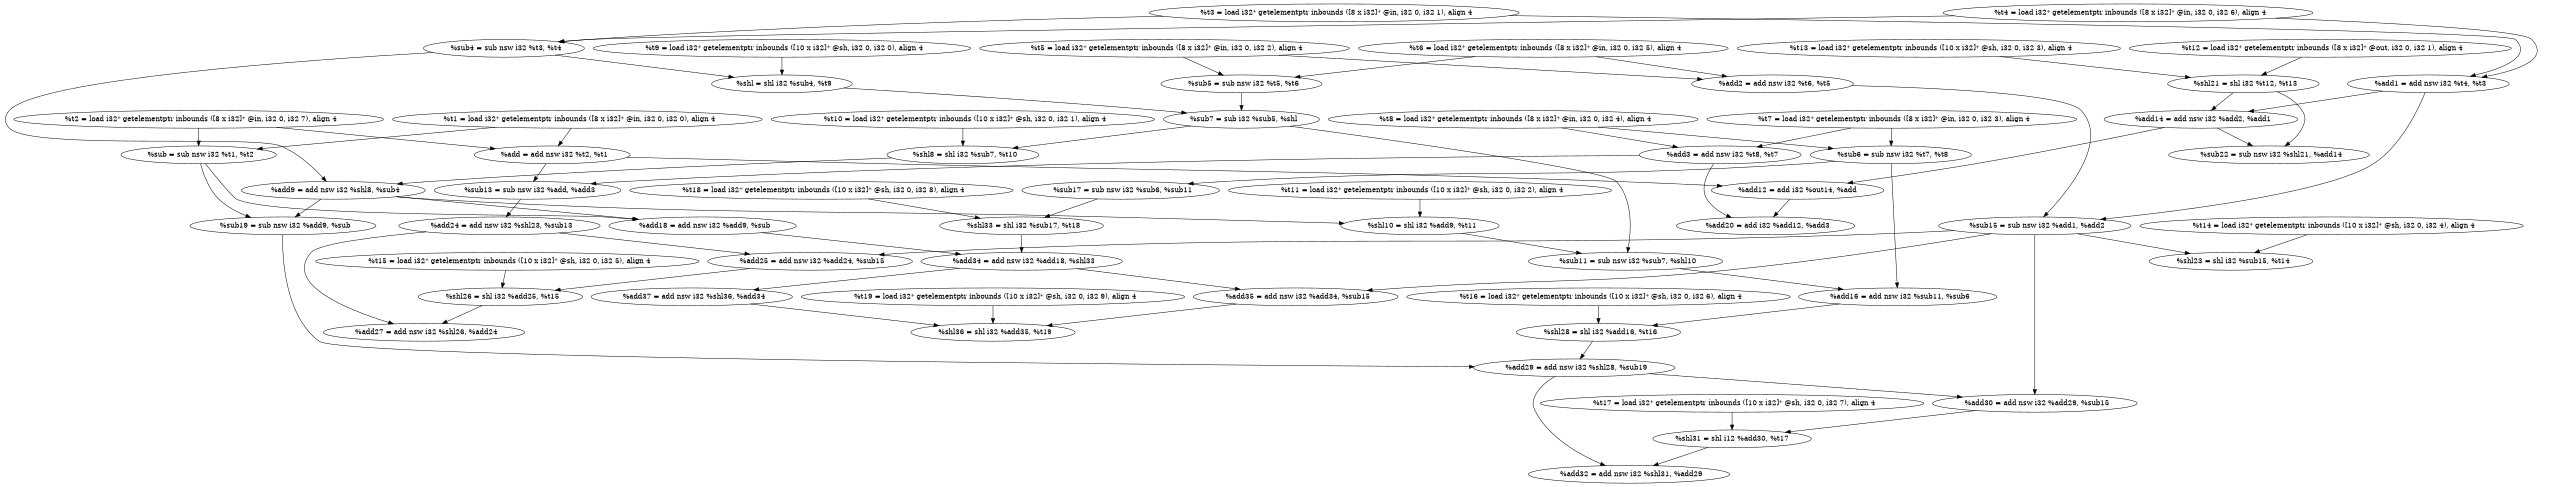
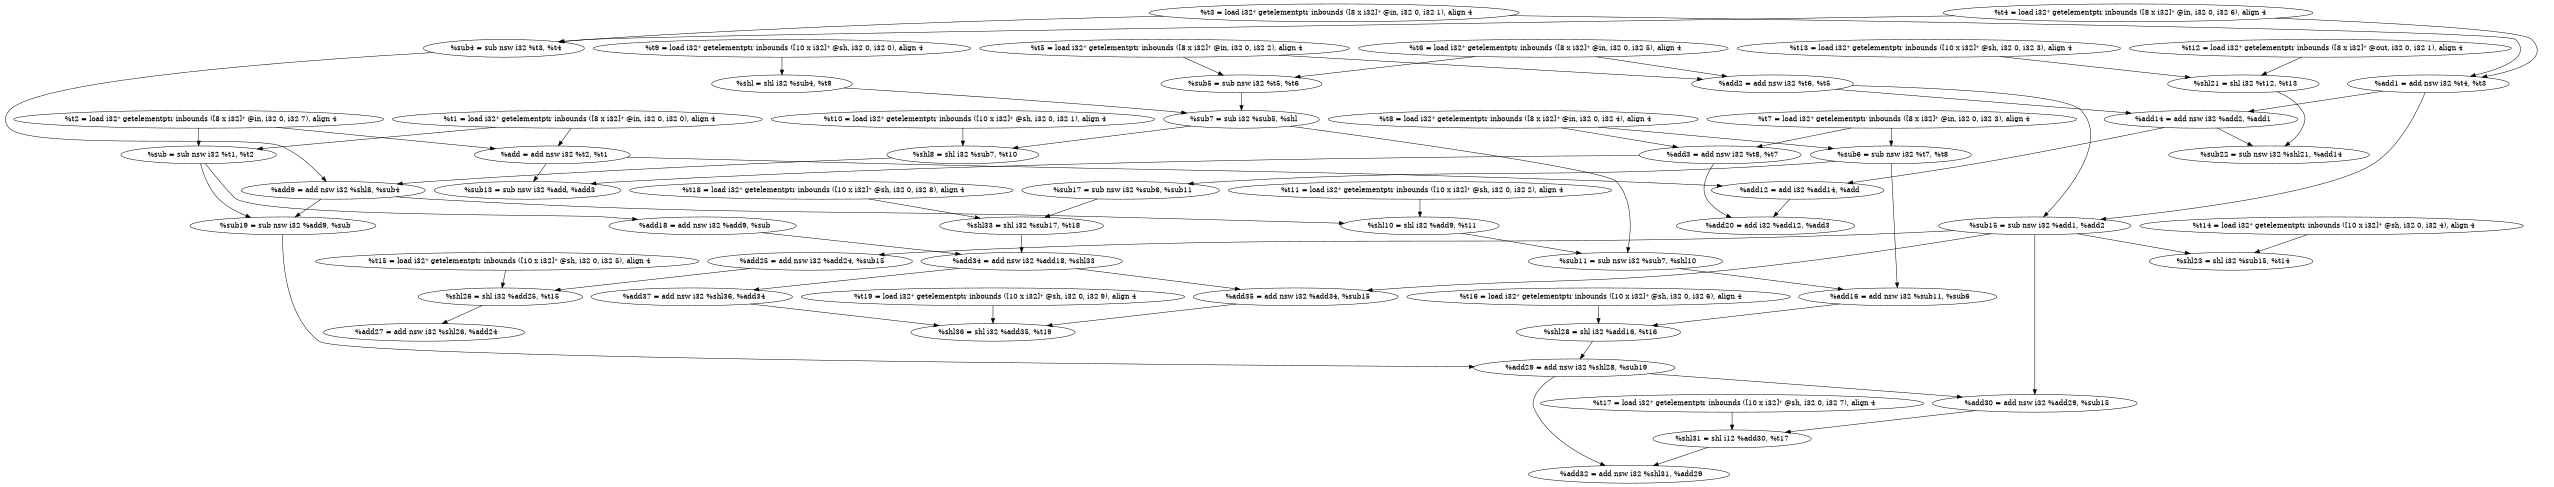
(642, 66) -> none
(2224, 100) -> (1981, 101)
(1798, 190) -> (1798, 190)
(509, 207) -> none
(499, 226) -> none
